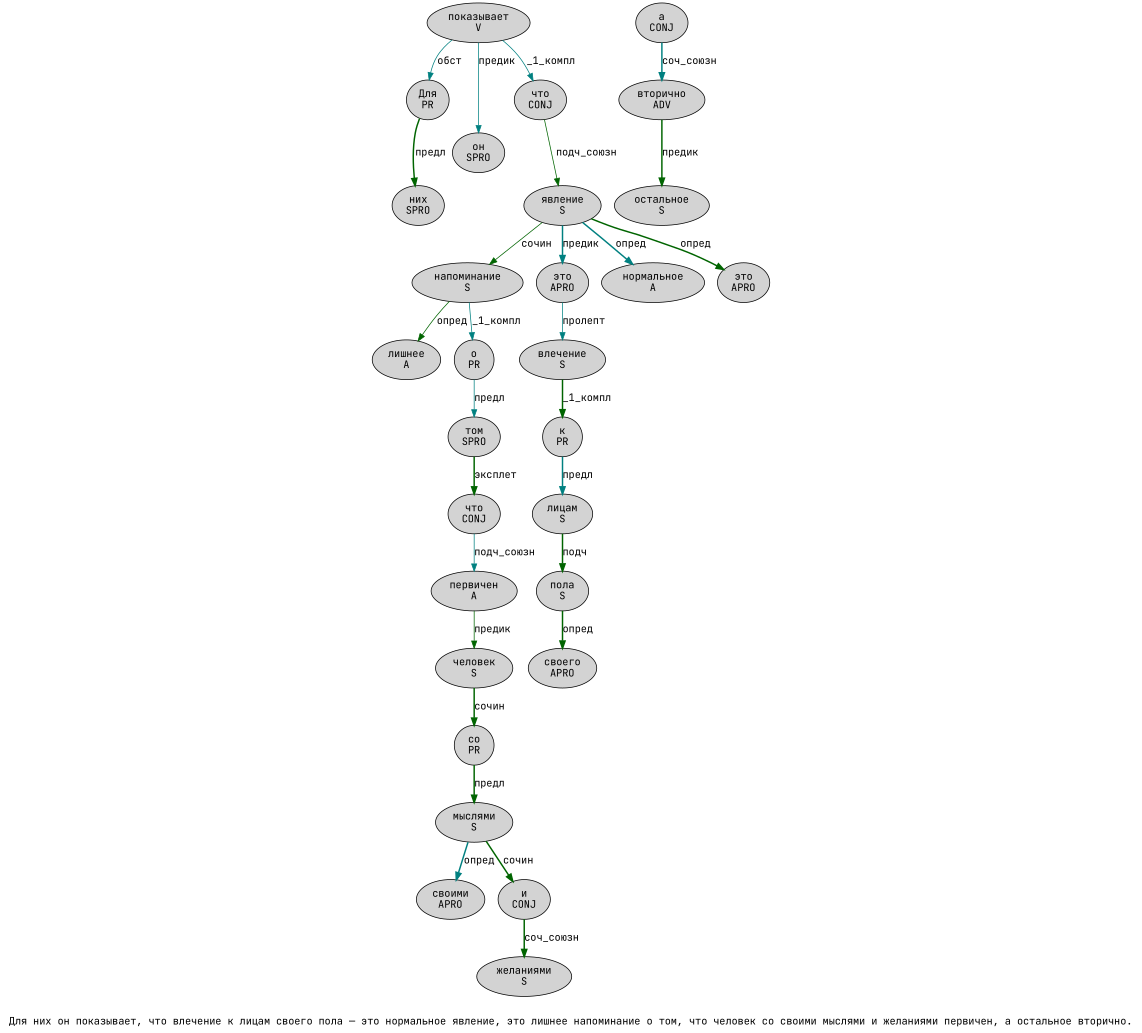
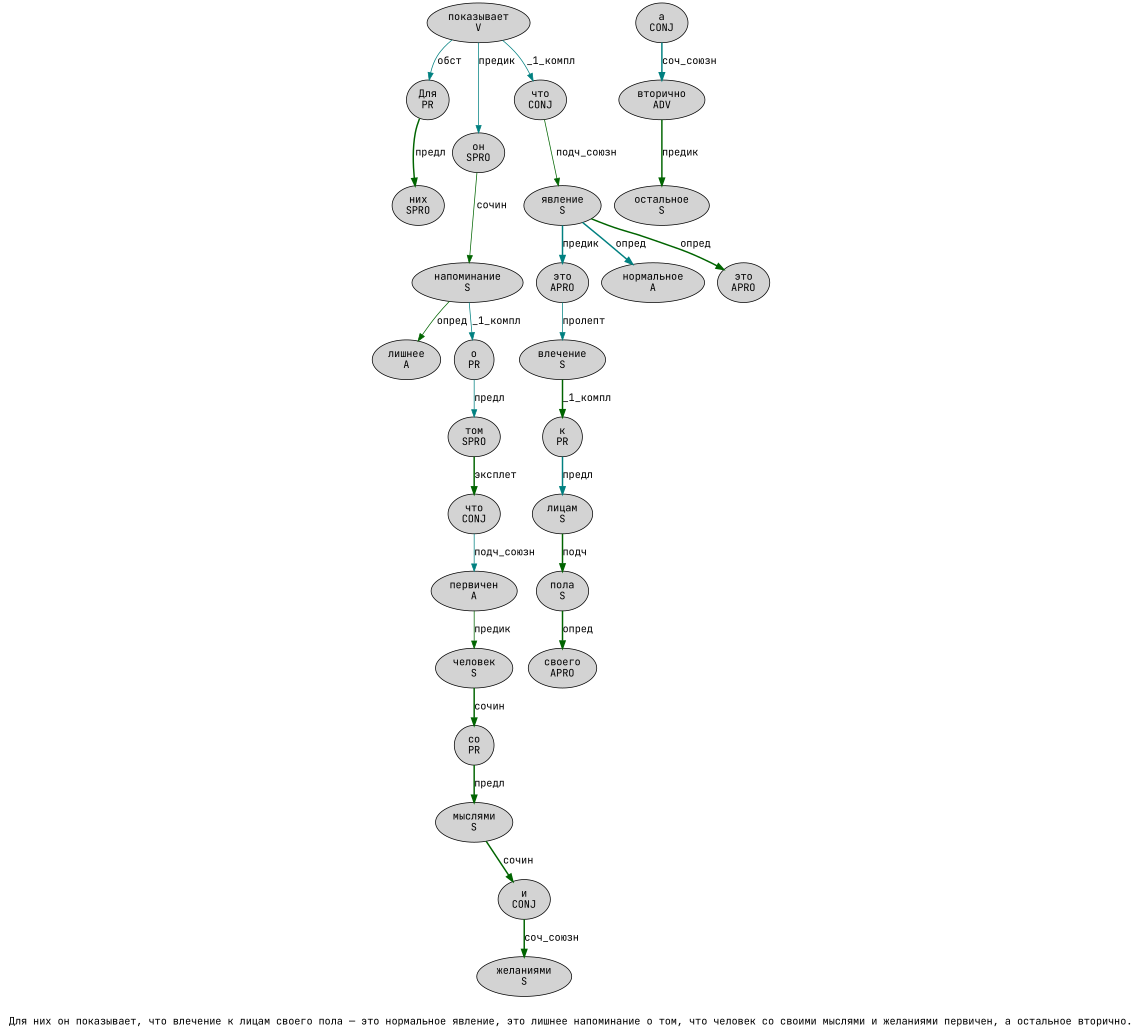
(519, 241) -> (473, 214)
(451, 899) -> none
